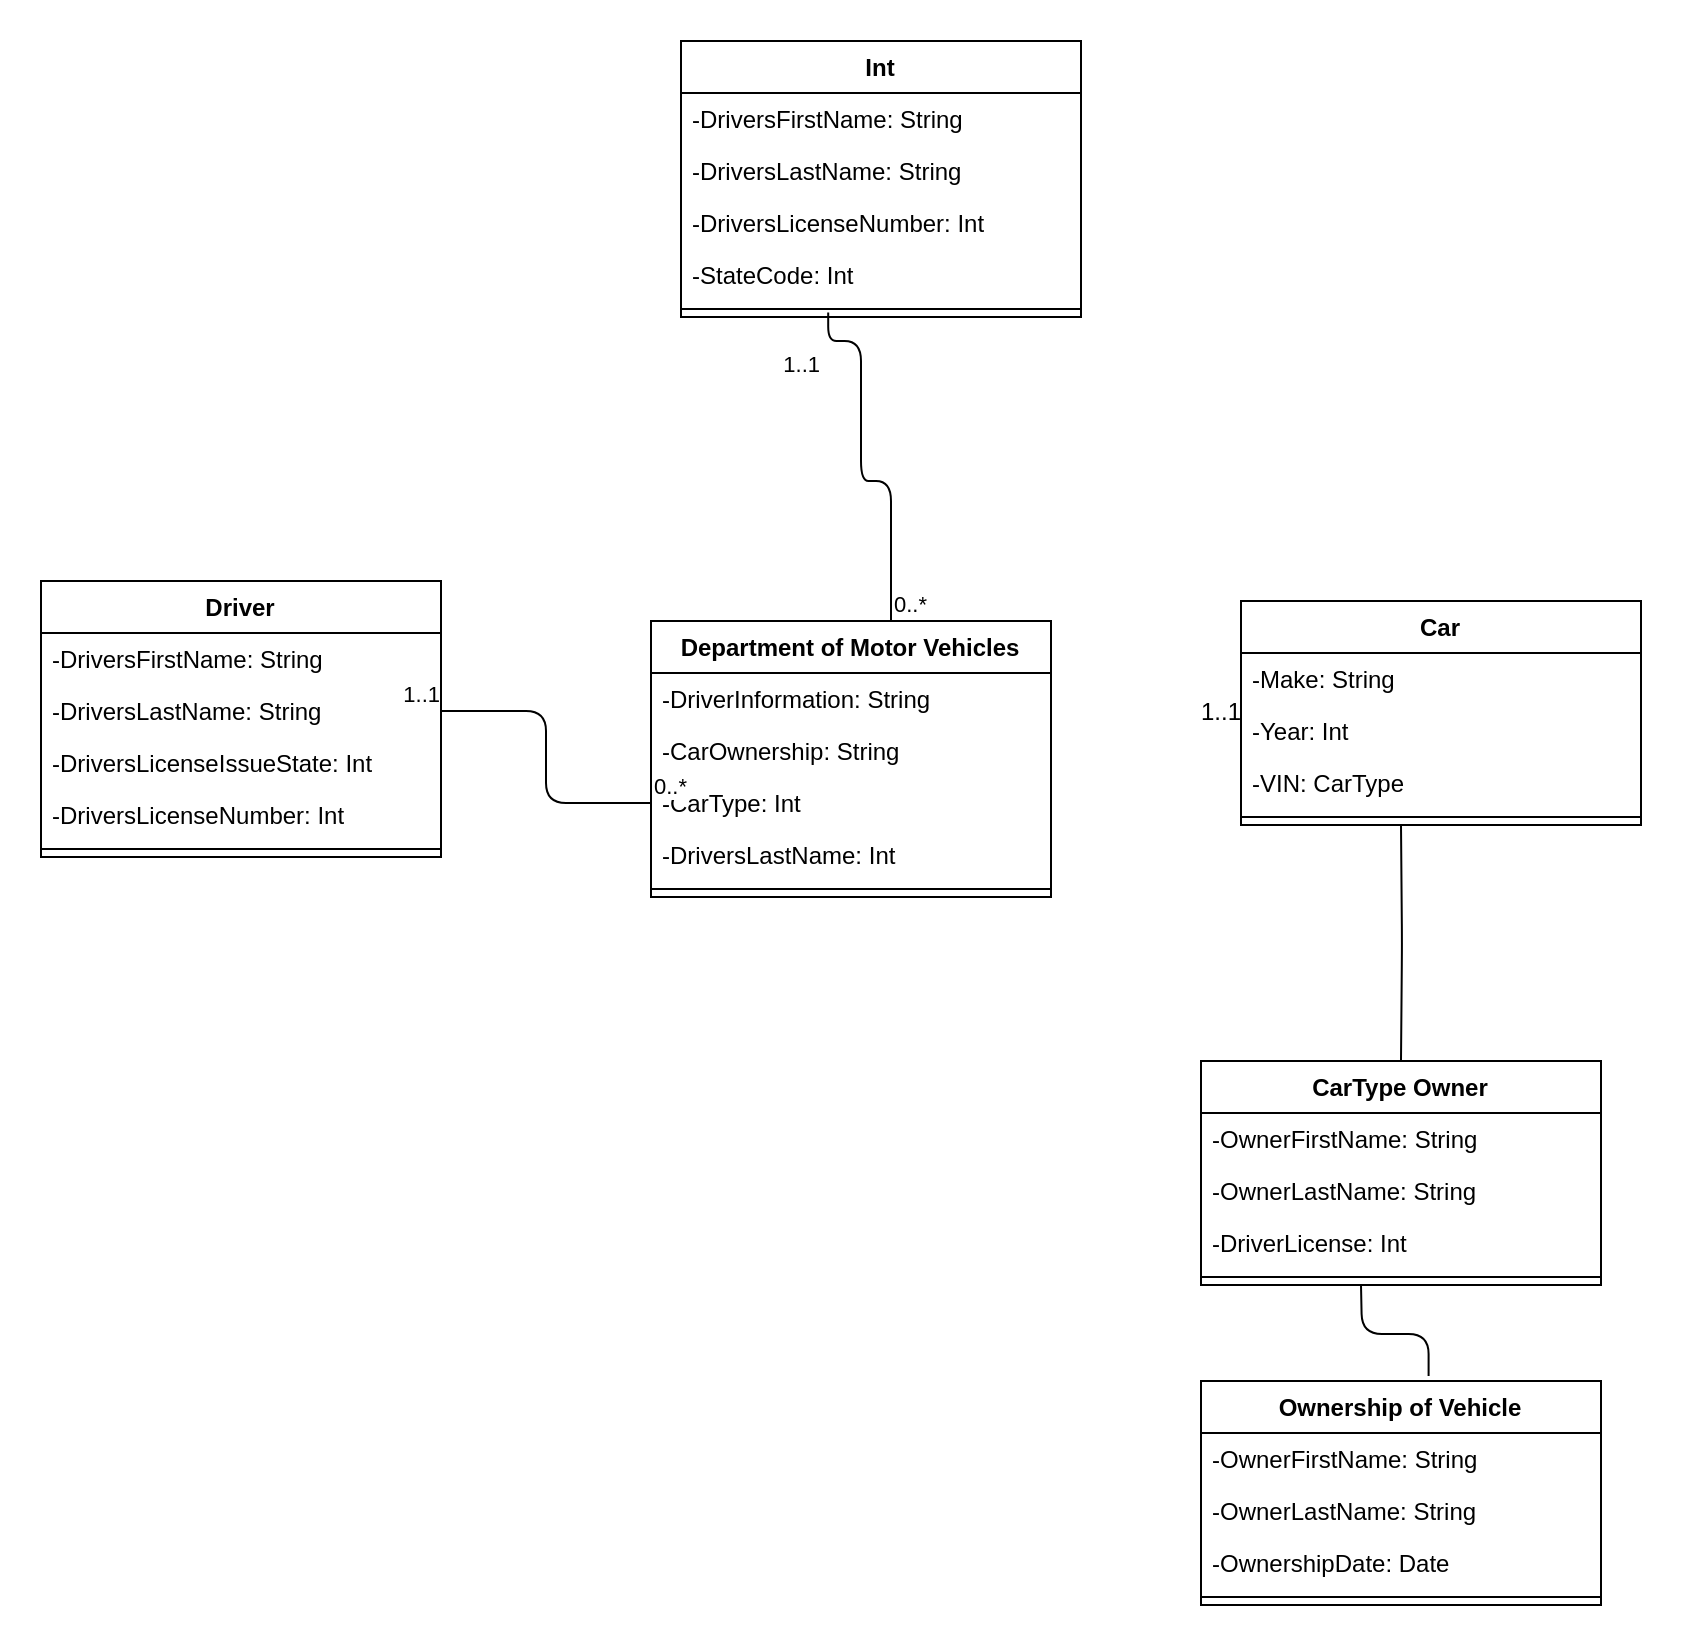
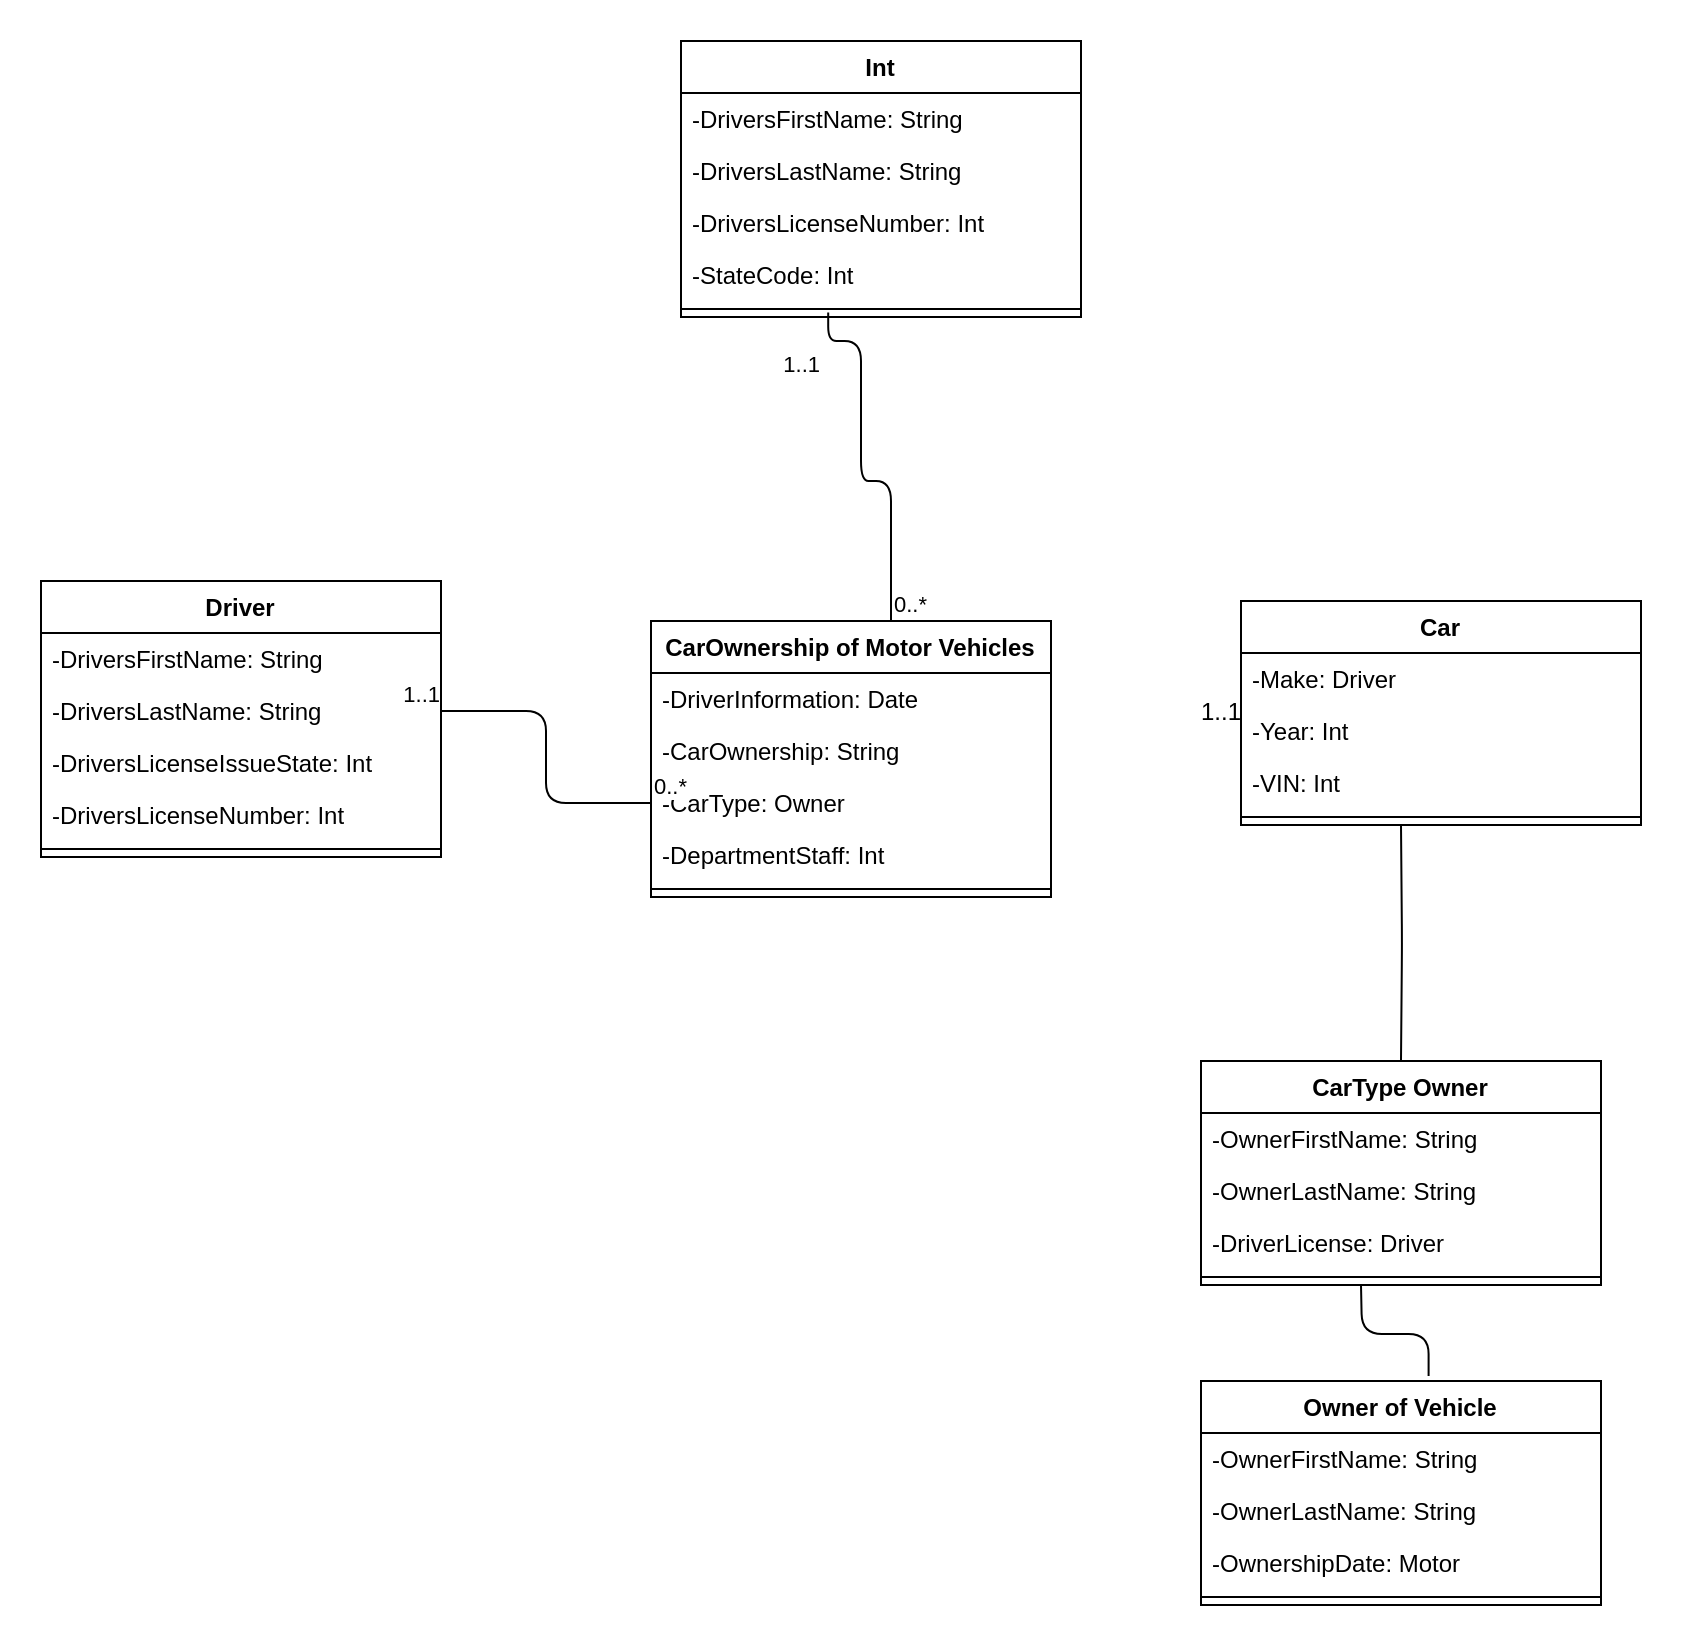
(850, 648) -> (850, 648)
(1330, 680) -> (1330, 680)
(821, 700) -> (811, 700)
(1333, 784) -> (1306, 784)
(743, 804) -> (757, 804)
(794, 856) -> (797, 856)
(1327, 1244) -> (1344, 1244)
(1400, 1408) -> (1400, 1408)
(1337, 1564) -> (1344, 1564)
